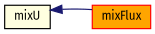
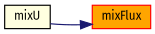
(77, 9) -> (65, 25)
